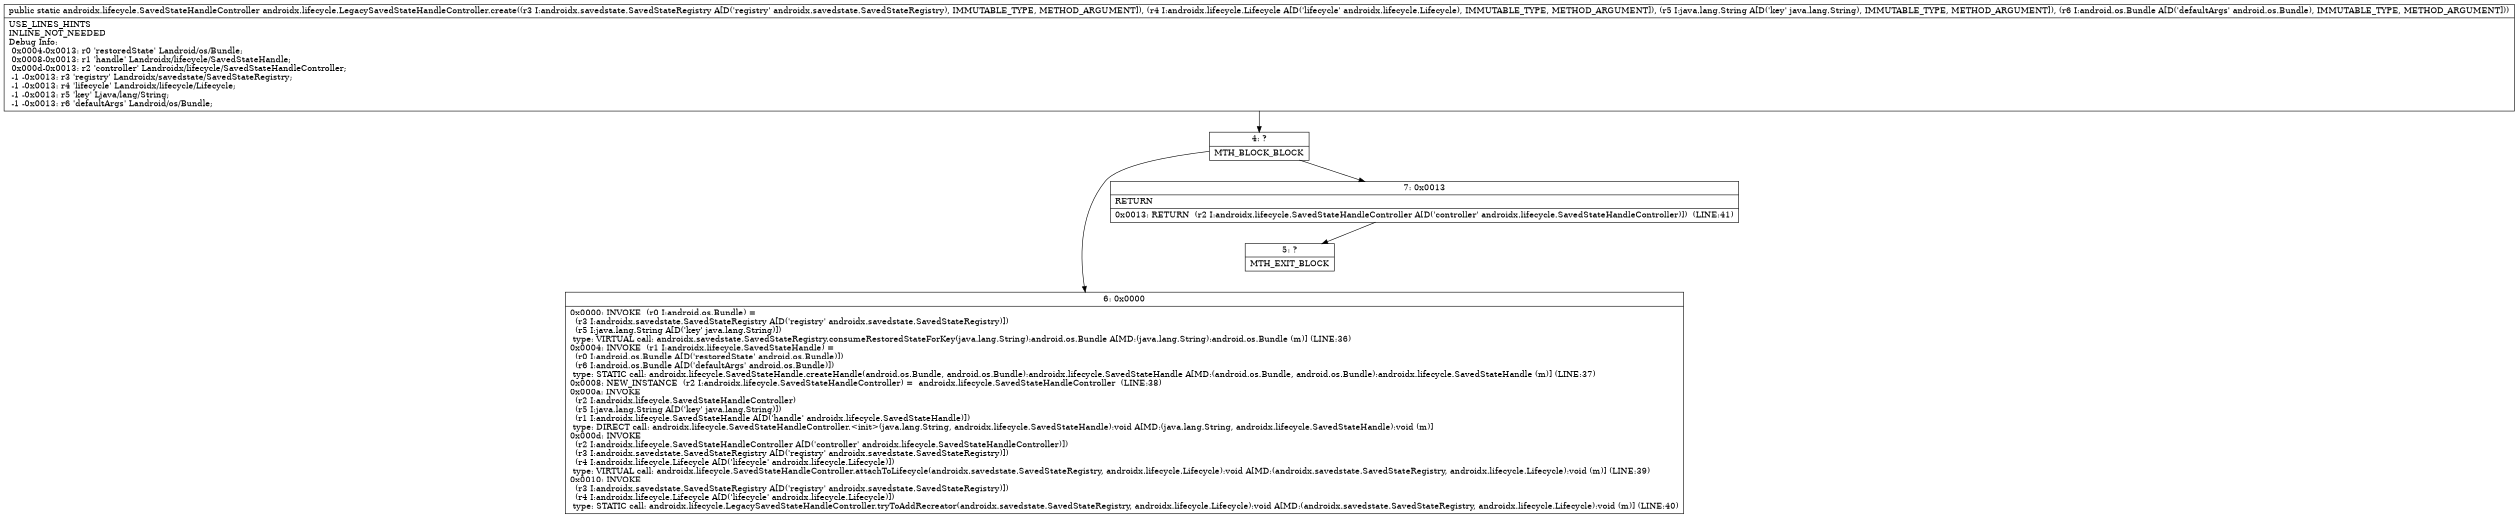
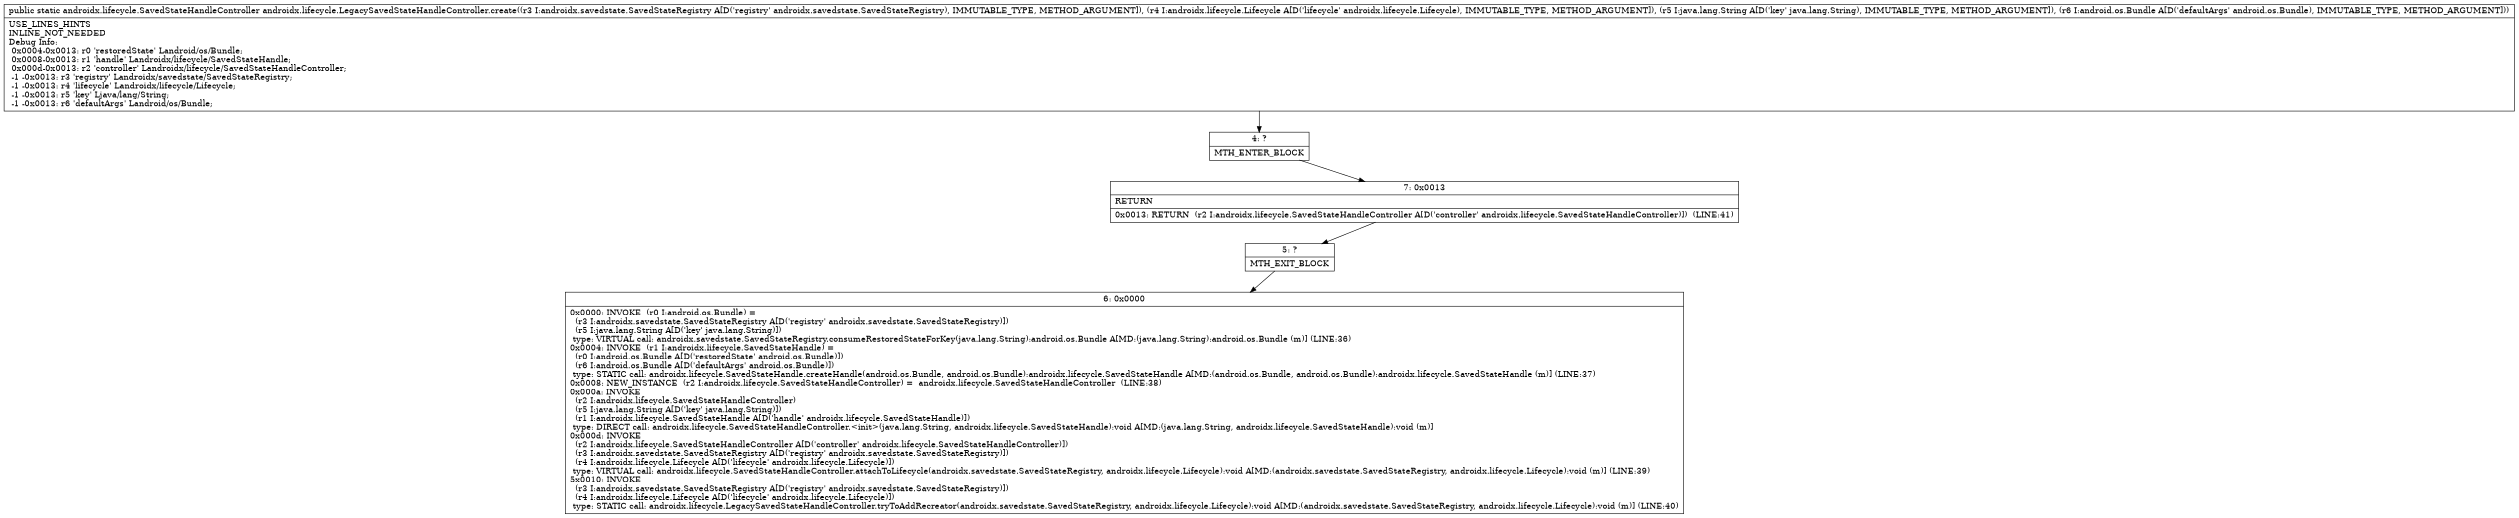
(1259, 153) -> (1259, 153)
(1105, 181) -> (1265, 280)
(608, 480) -> (608, 480)
